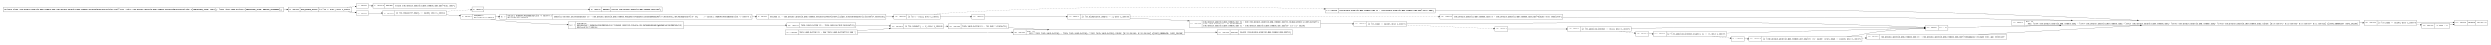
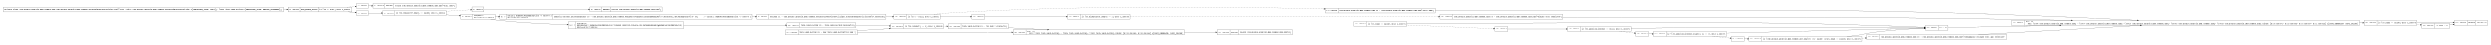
(1255, 24) -> none
